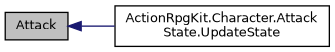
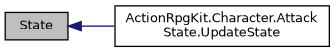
(37, 26) -> (37, 26)
